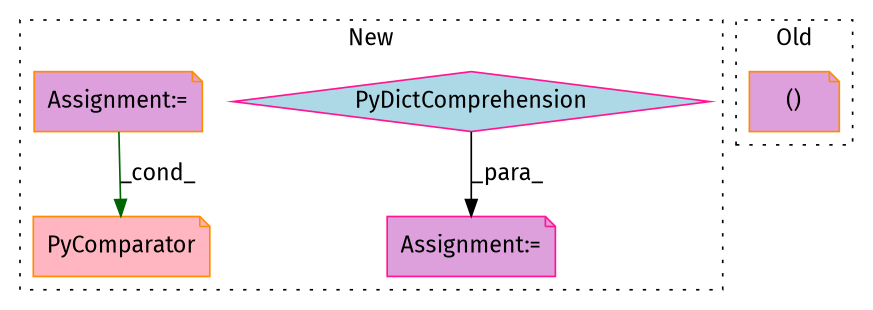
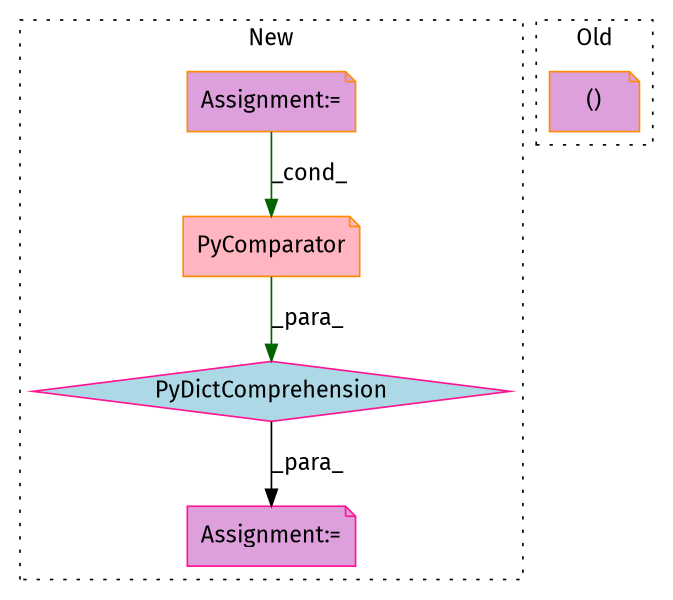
none -> (271, 311)
